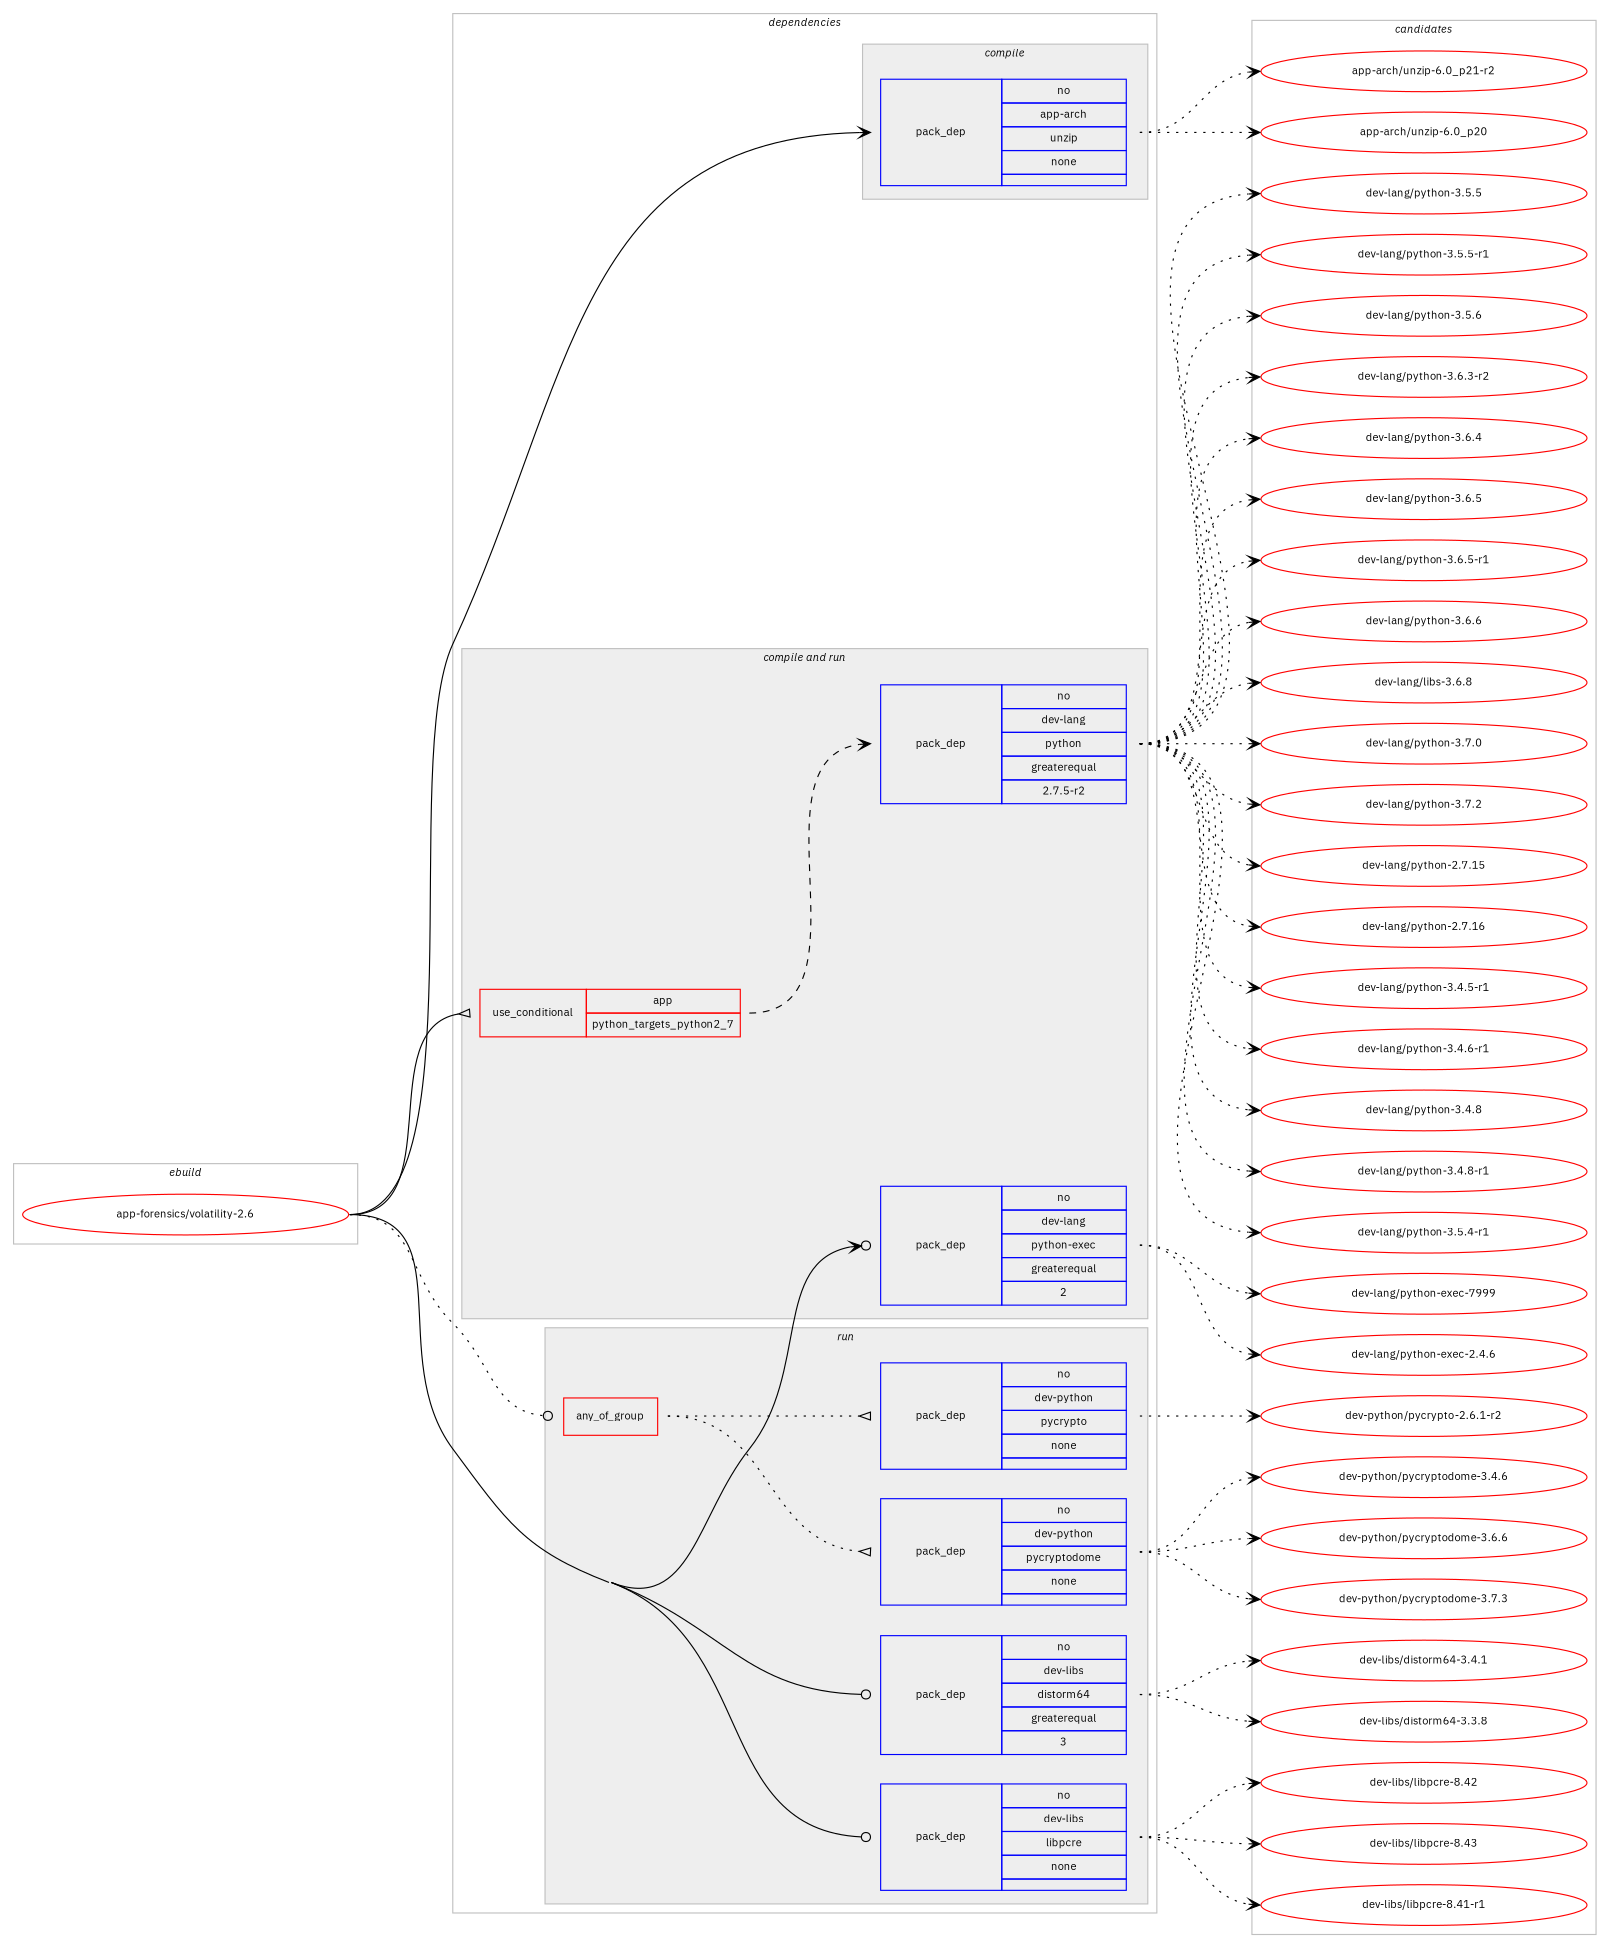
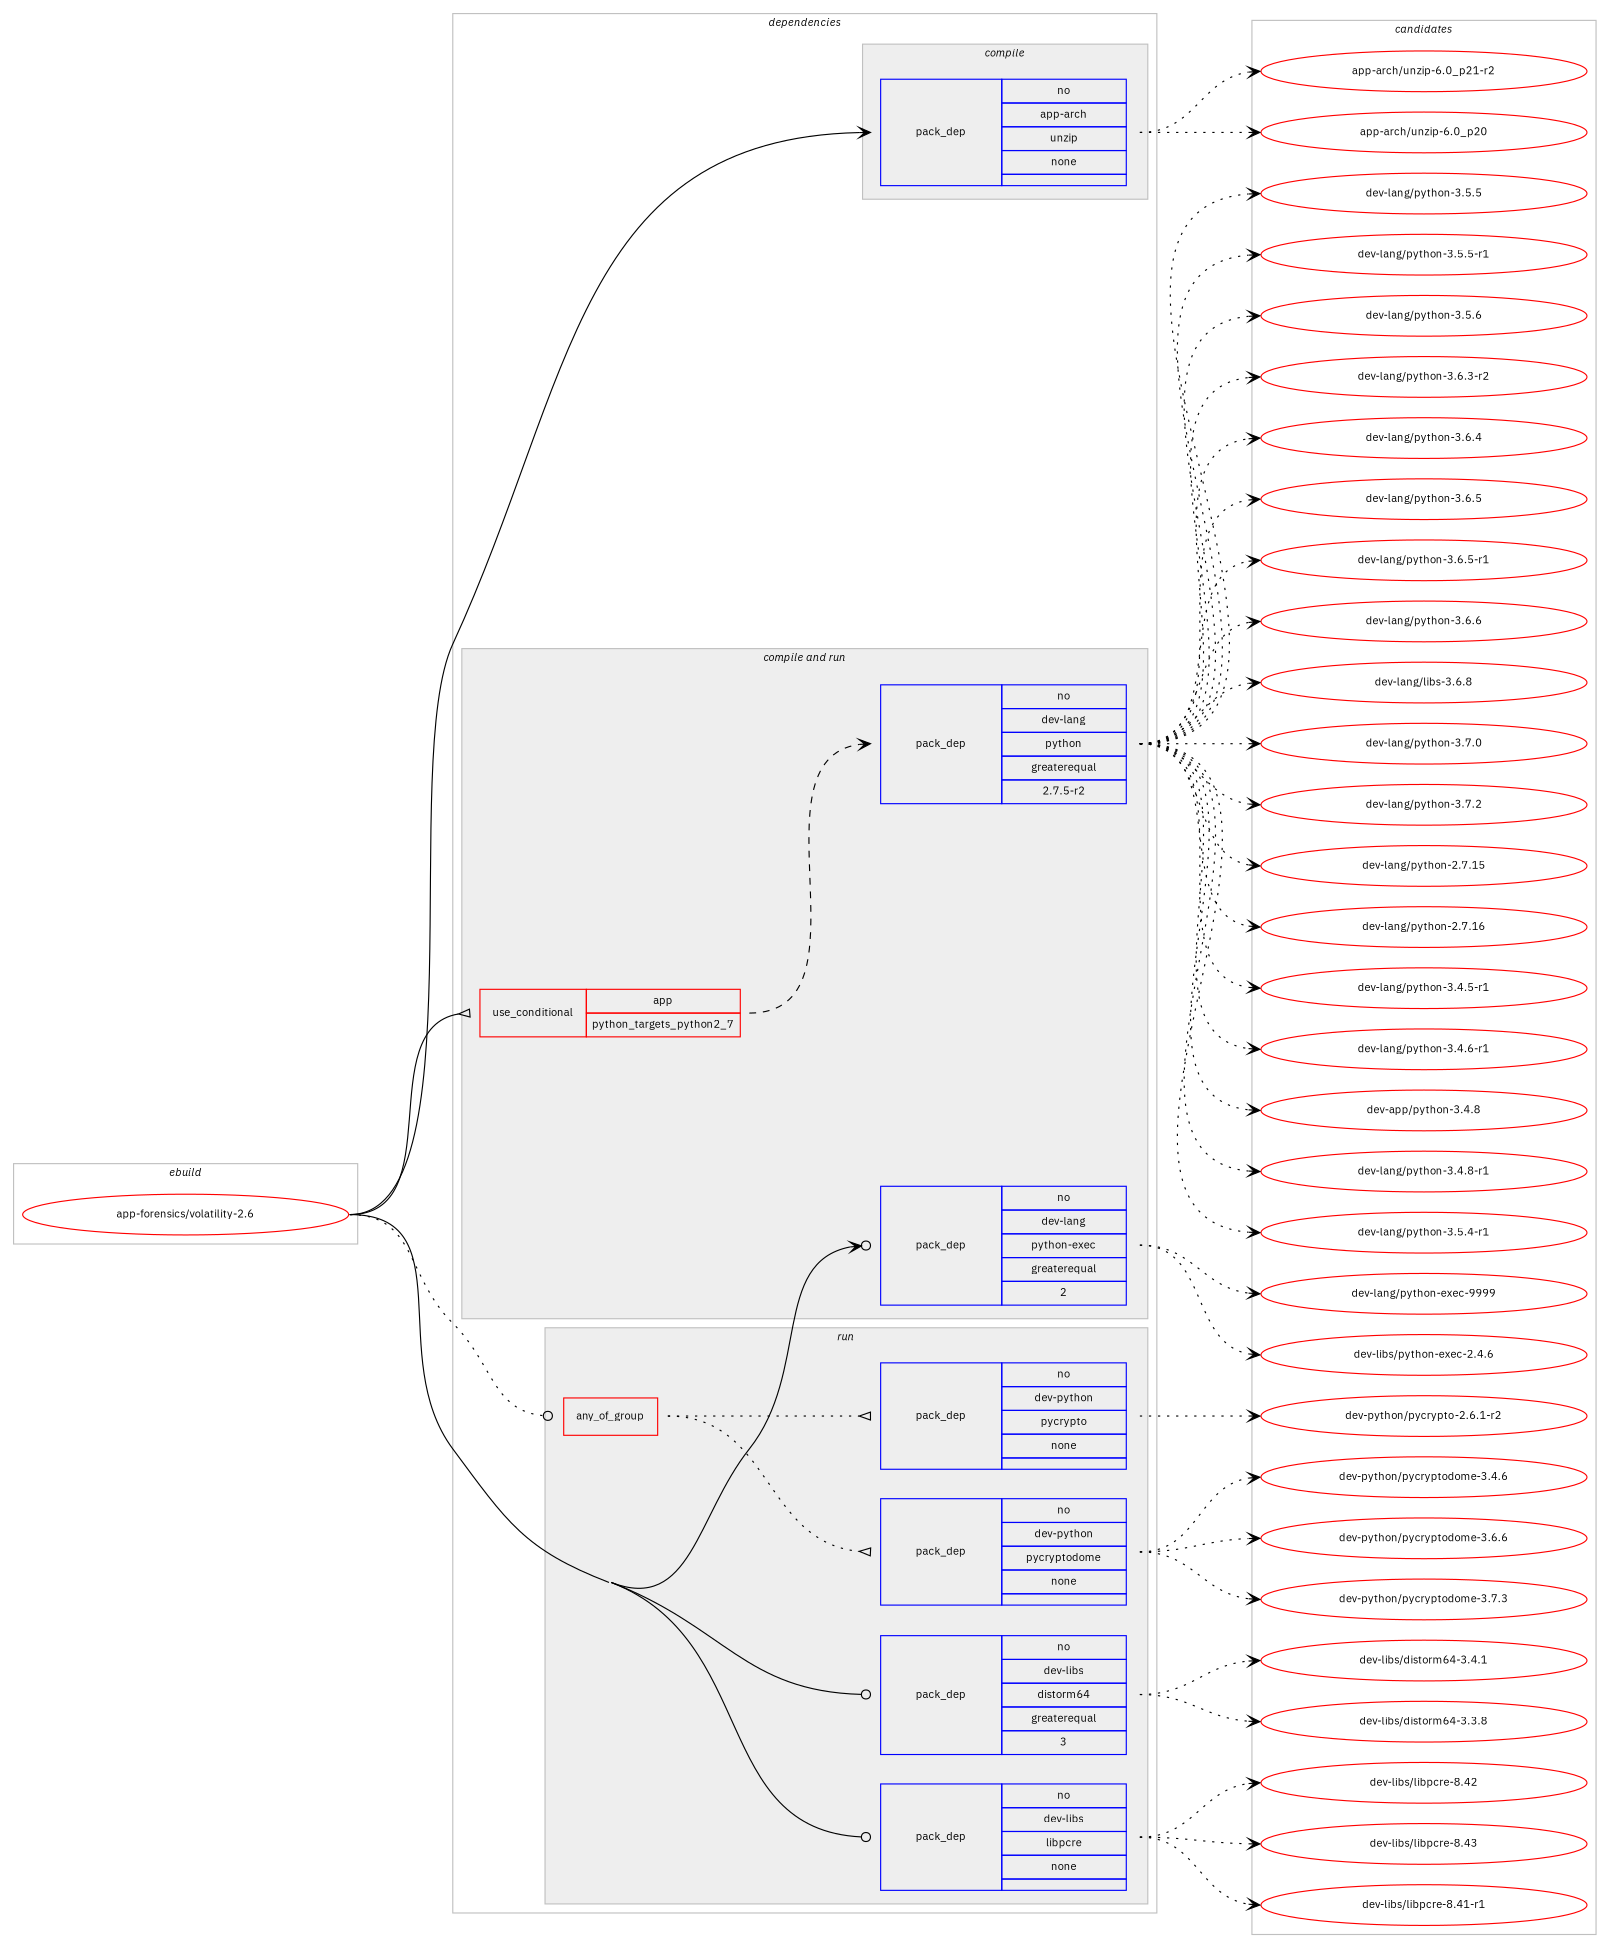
(1424, 1110) -> (1424, 1110)
(1424, 1294) -> (1424, 1294)
(1424, 1355) -> (1424, 1355)
